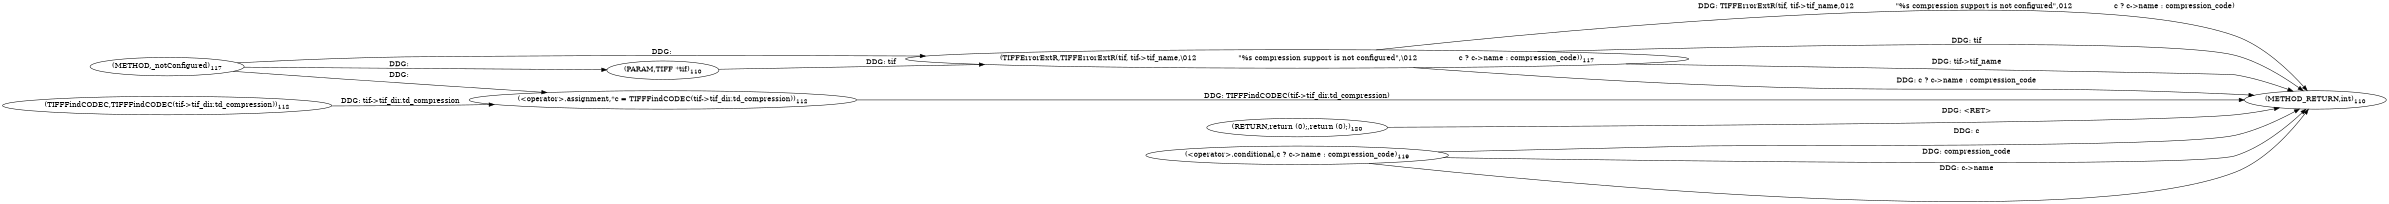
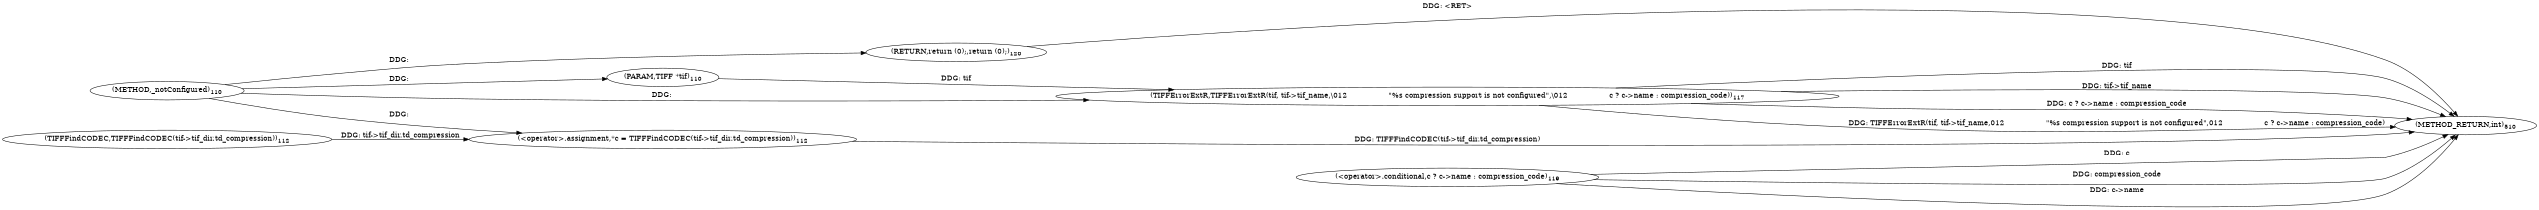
none -> (542, 60)
(216, 66) -> (216, 90)
(2360, 99) -> (2510, 125)
